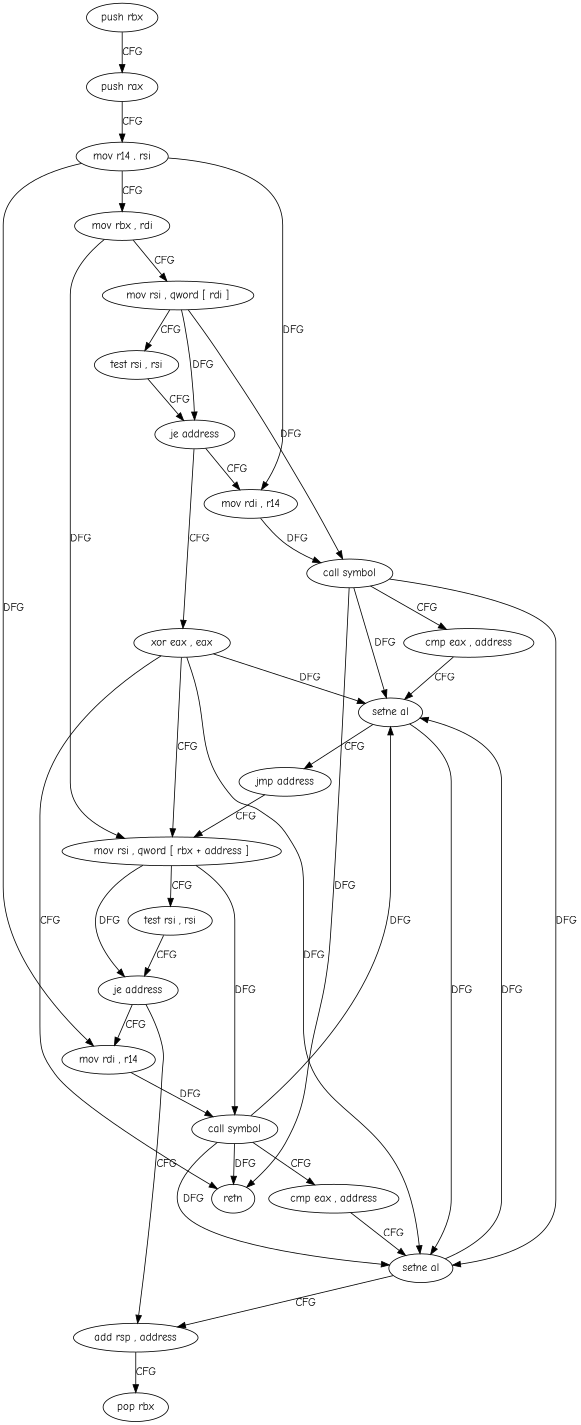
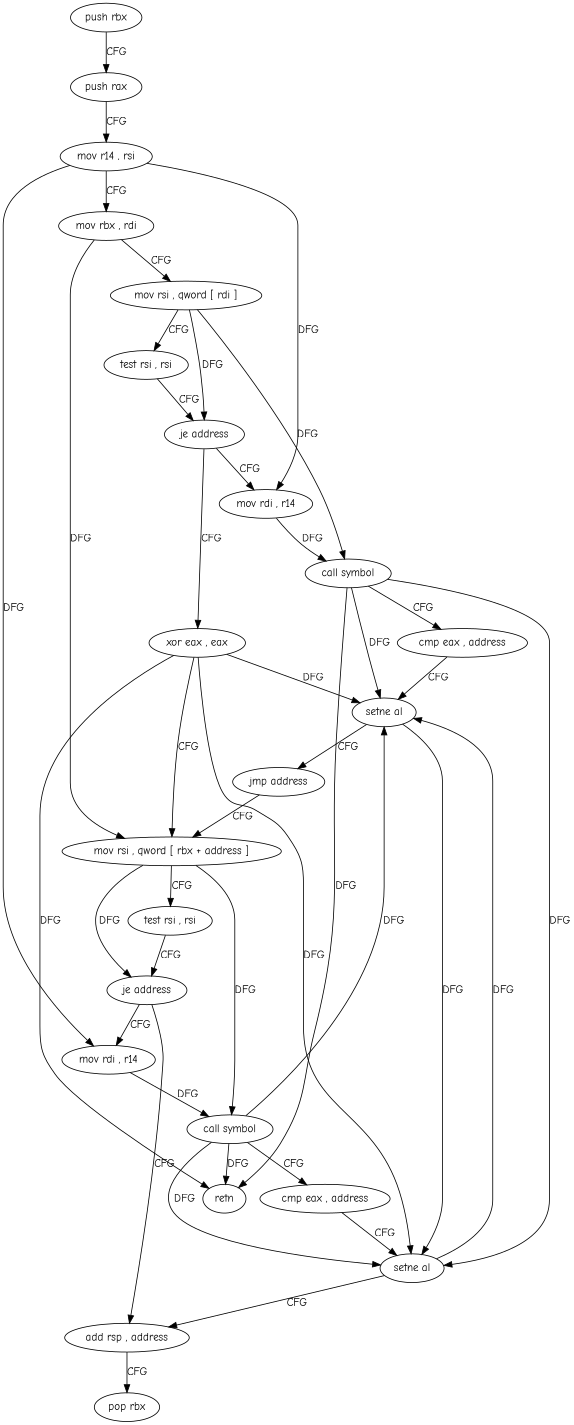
(50, 921) -> (51, 921)
